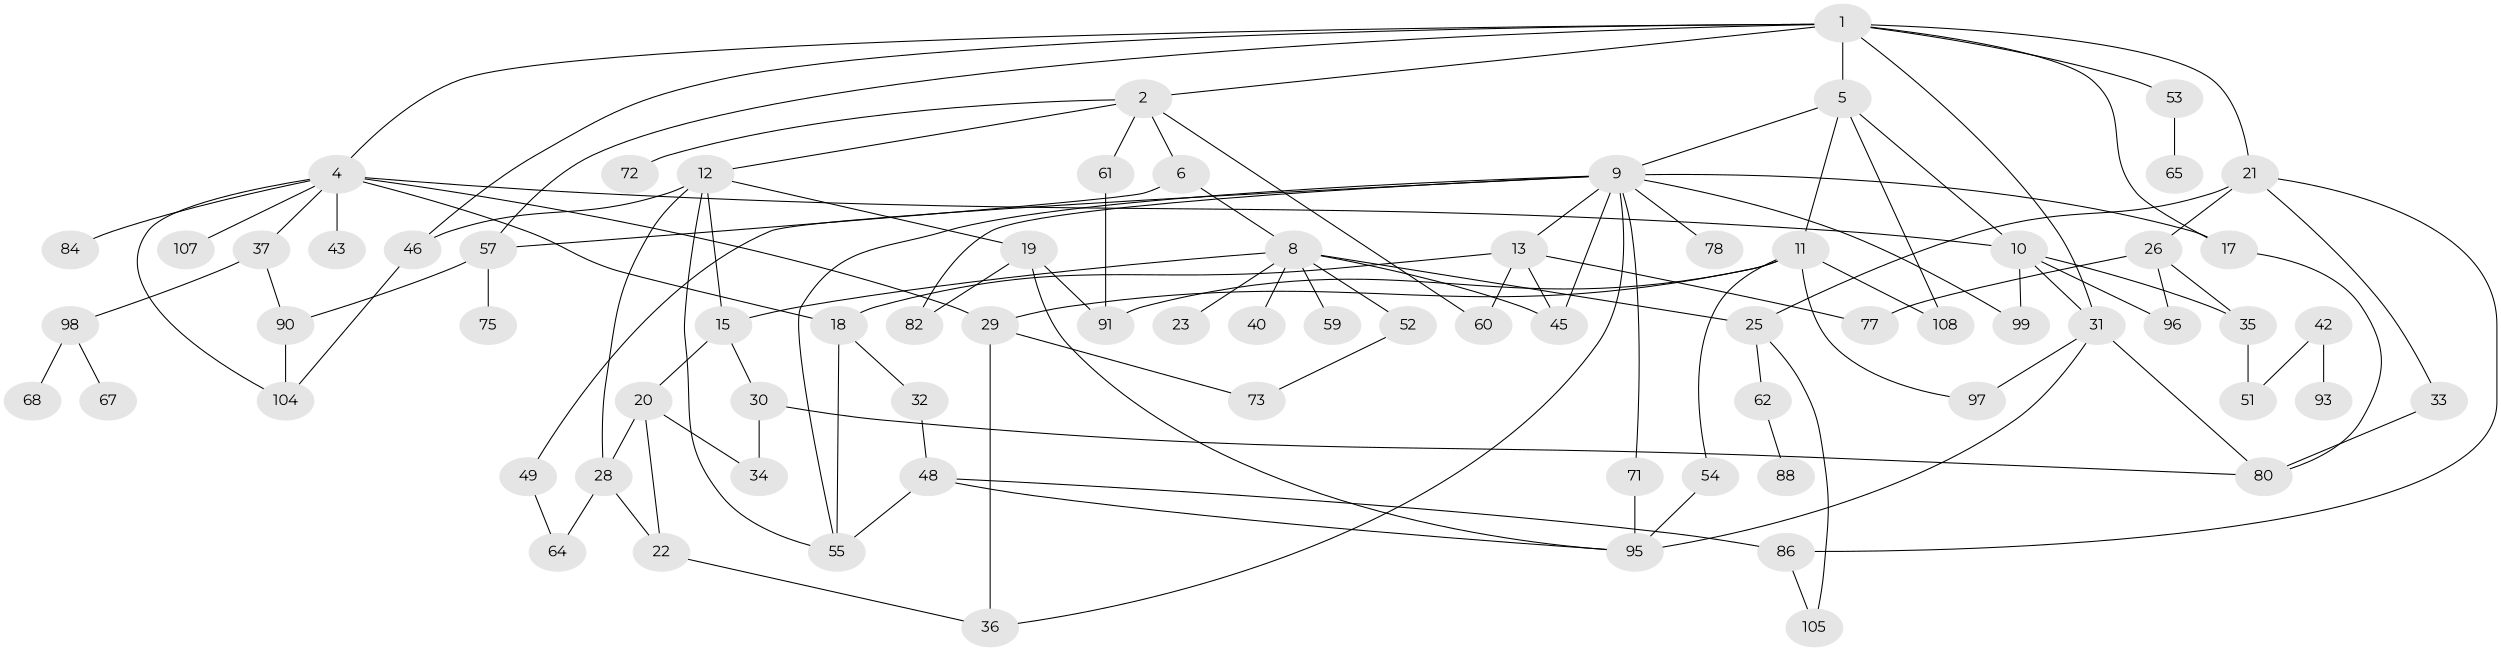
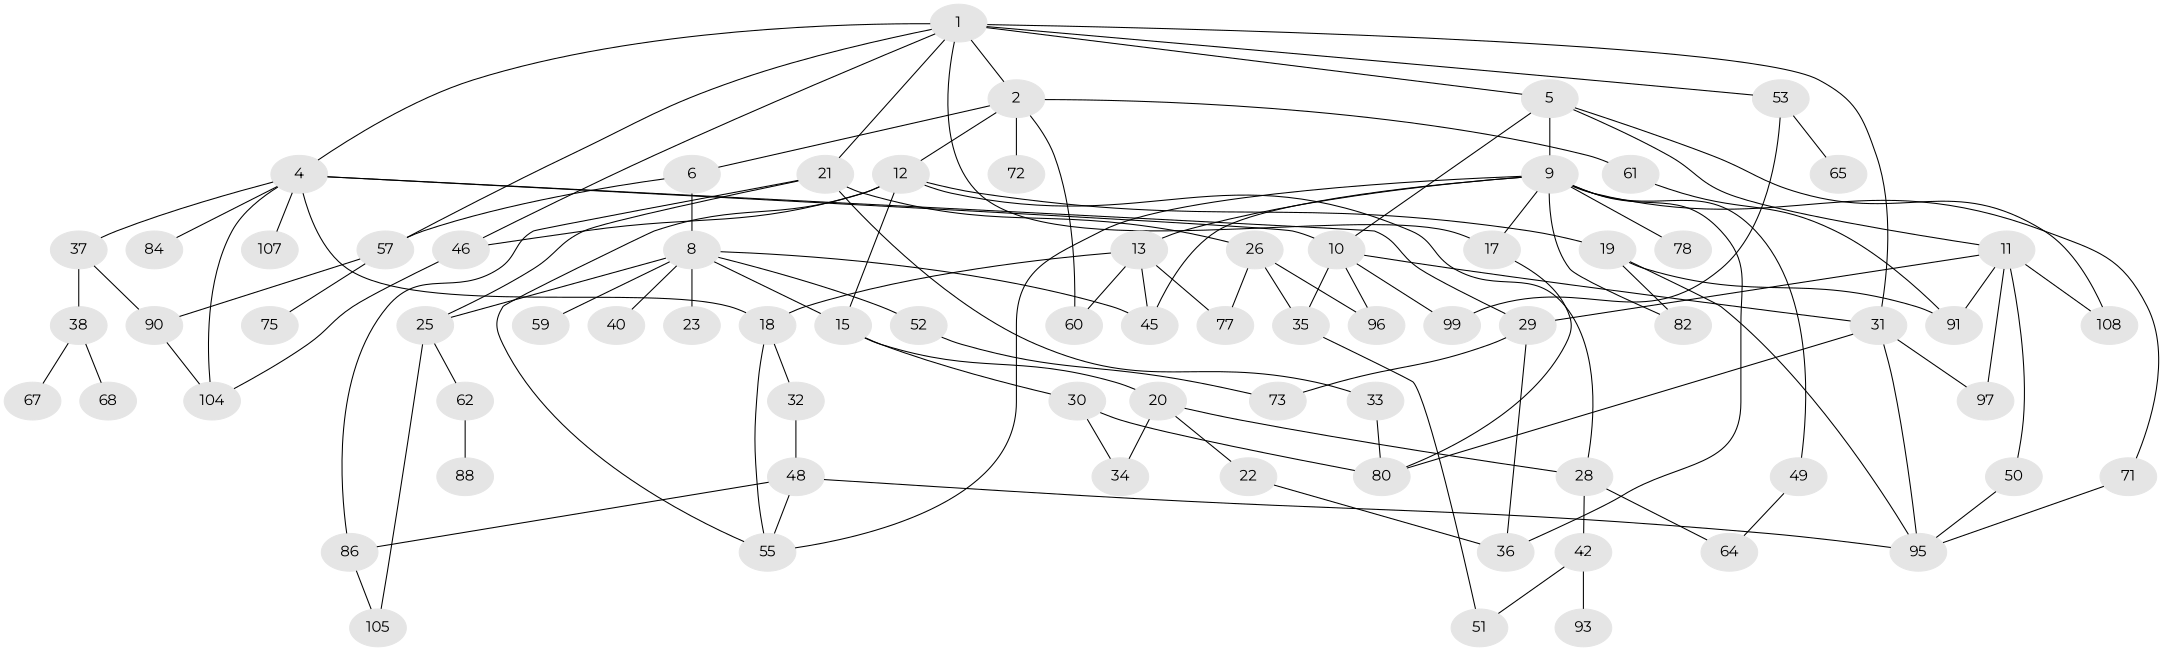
(1802, 219) -> (1718, 271)
(337, 250) -> none
(70, 325) -> (79, 325)
(1710, 477) -> (2014, 477)
(633, 515) -> (1584, 508)
